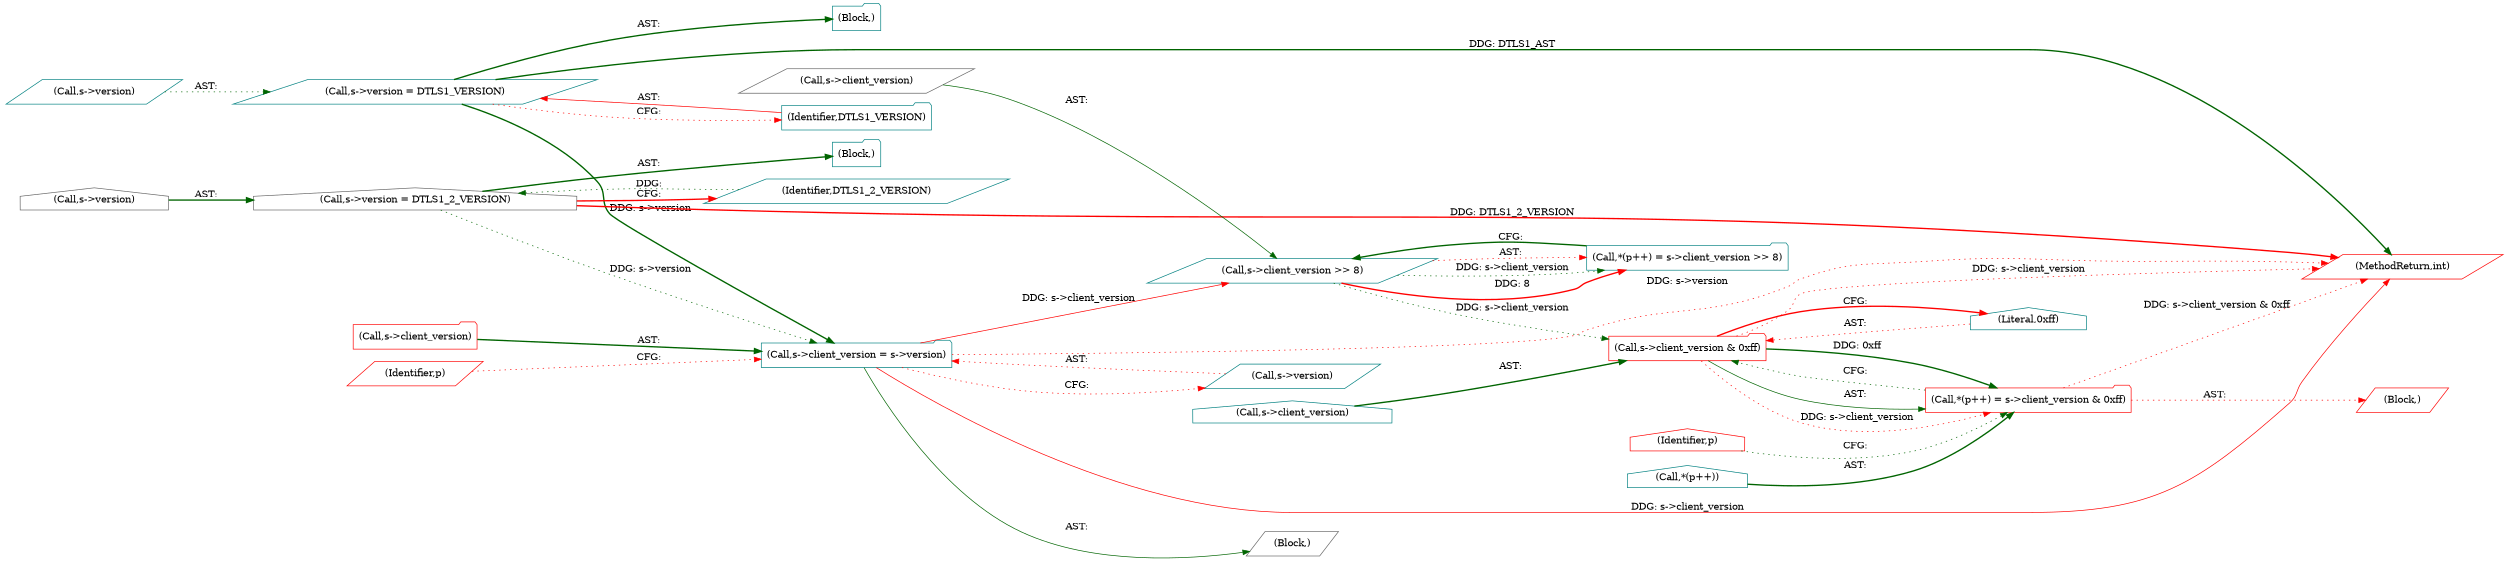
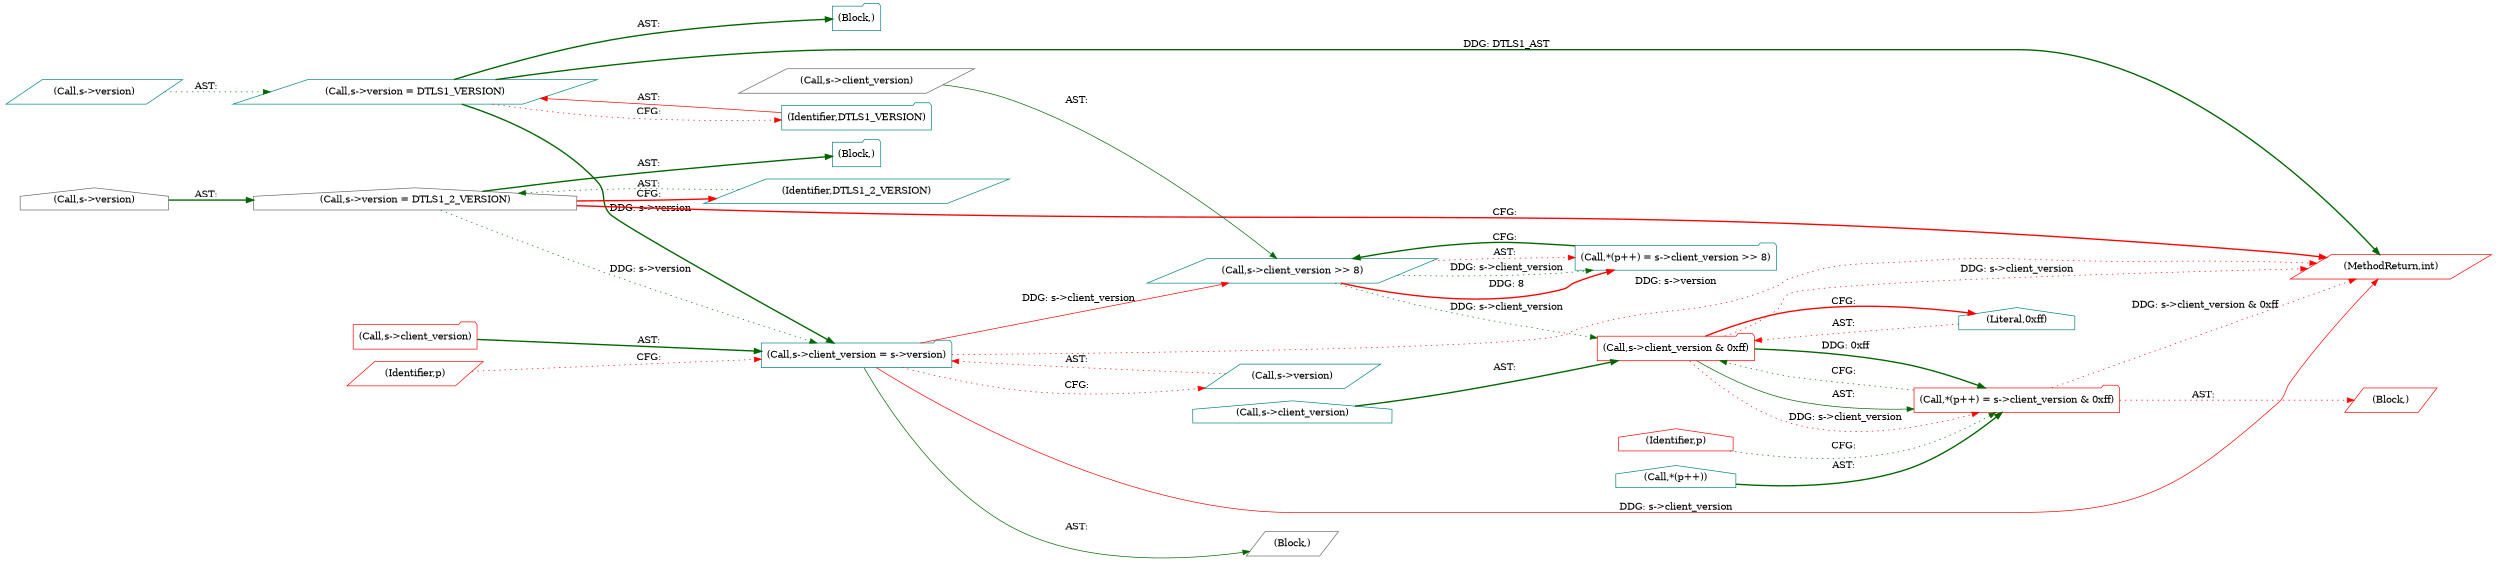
(650, 184) -> (650, 184)
(1512, 213) -> (1506, 213)
